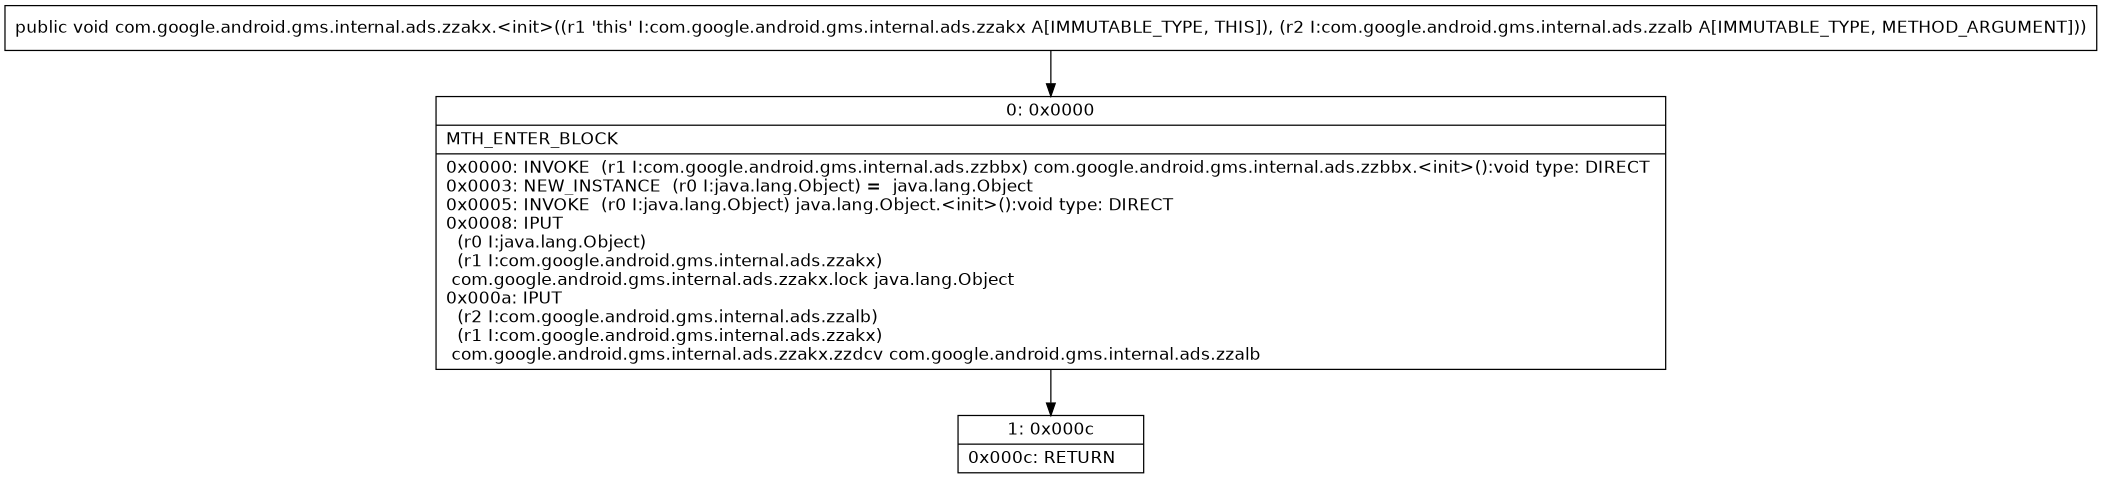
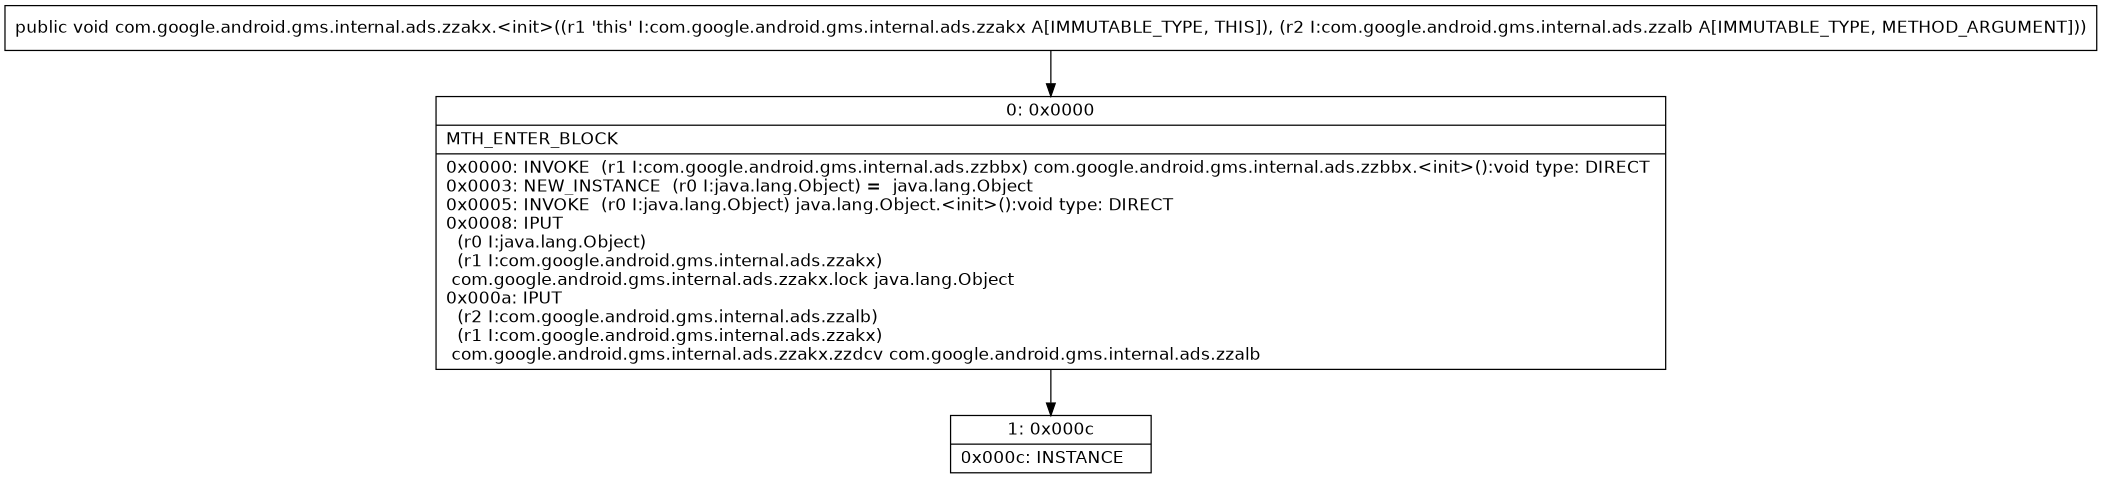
(1051, 458) -> (1051, 458)
